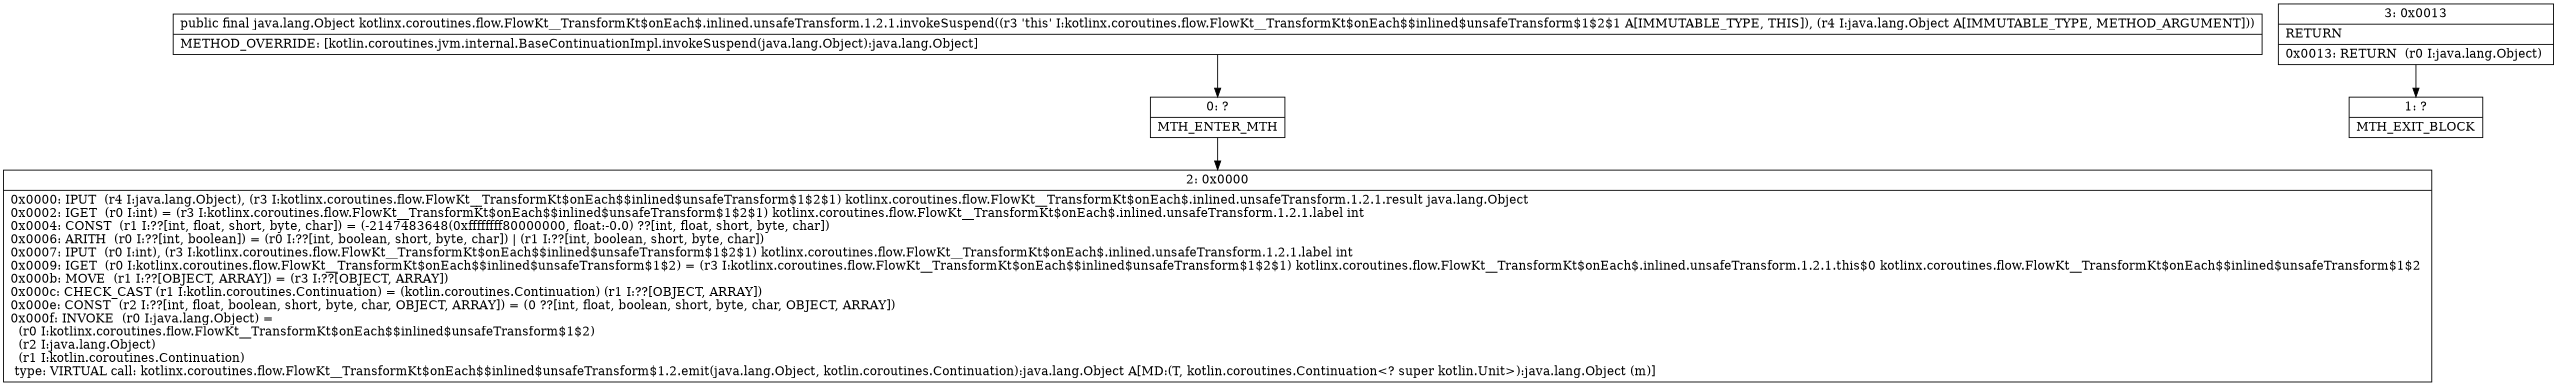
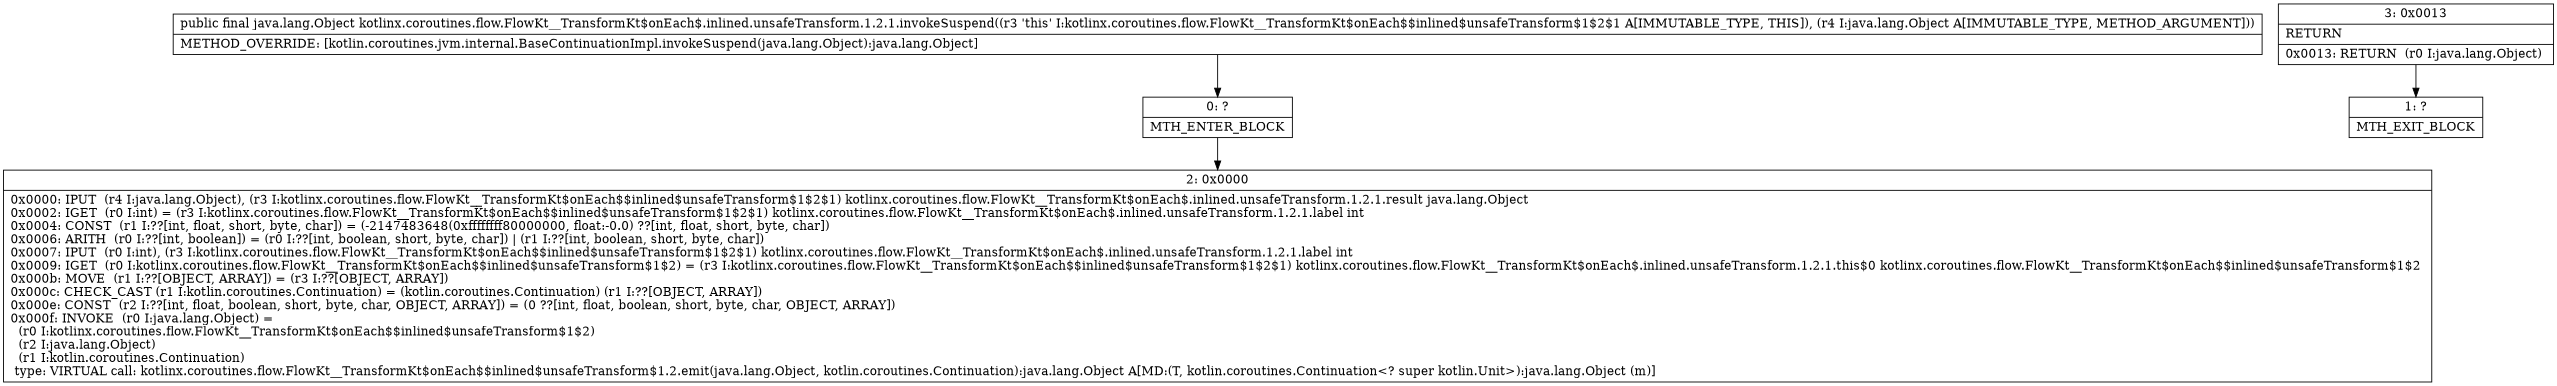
(1218, 127) -> (1218, 127)
